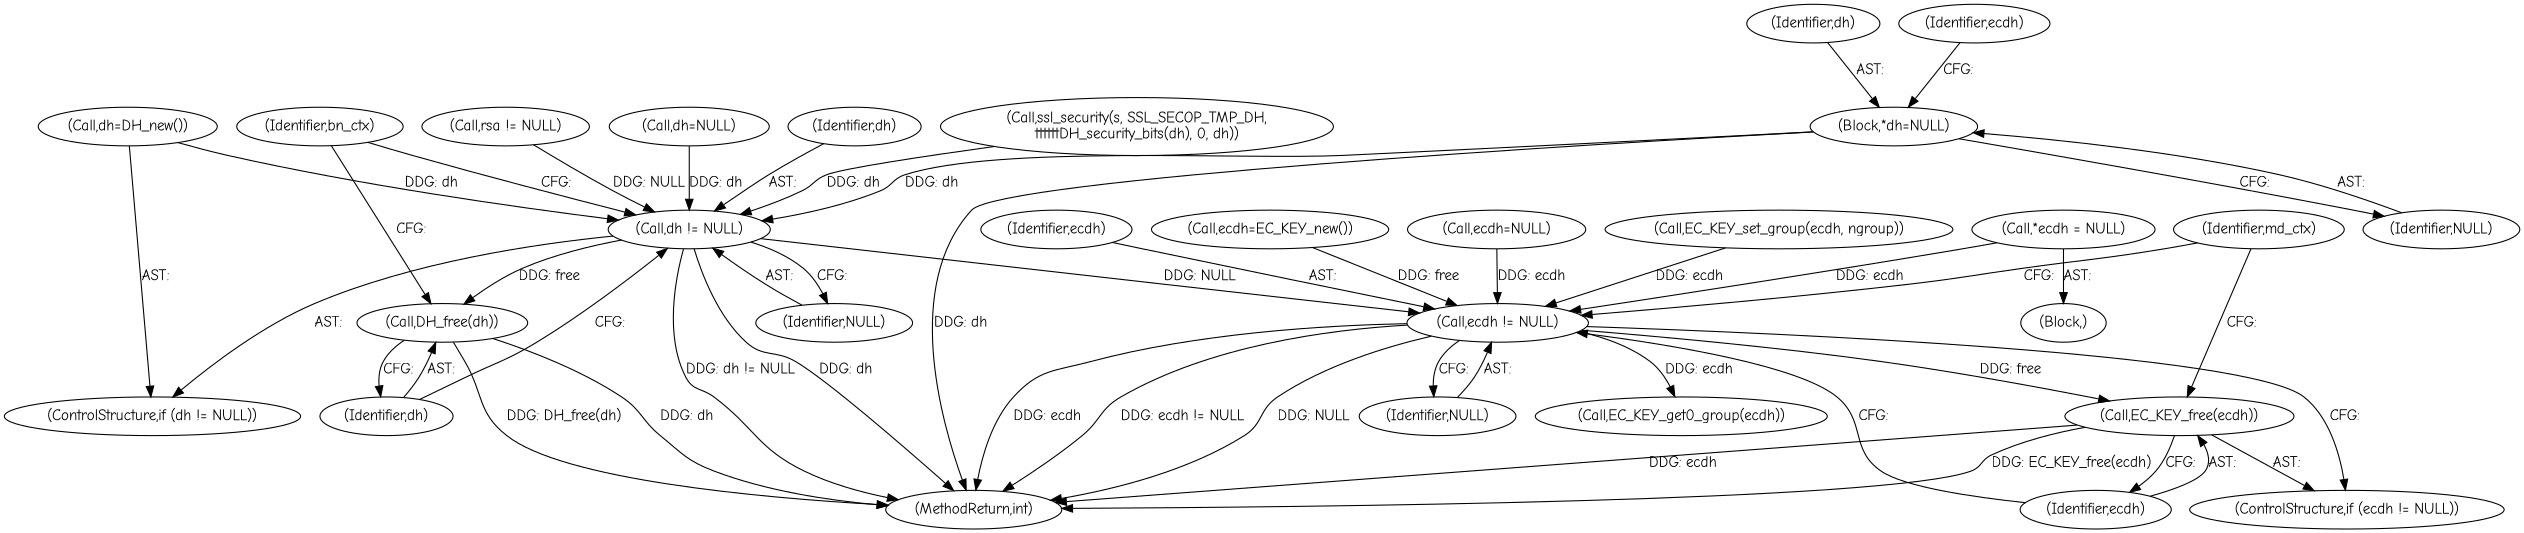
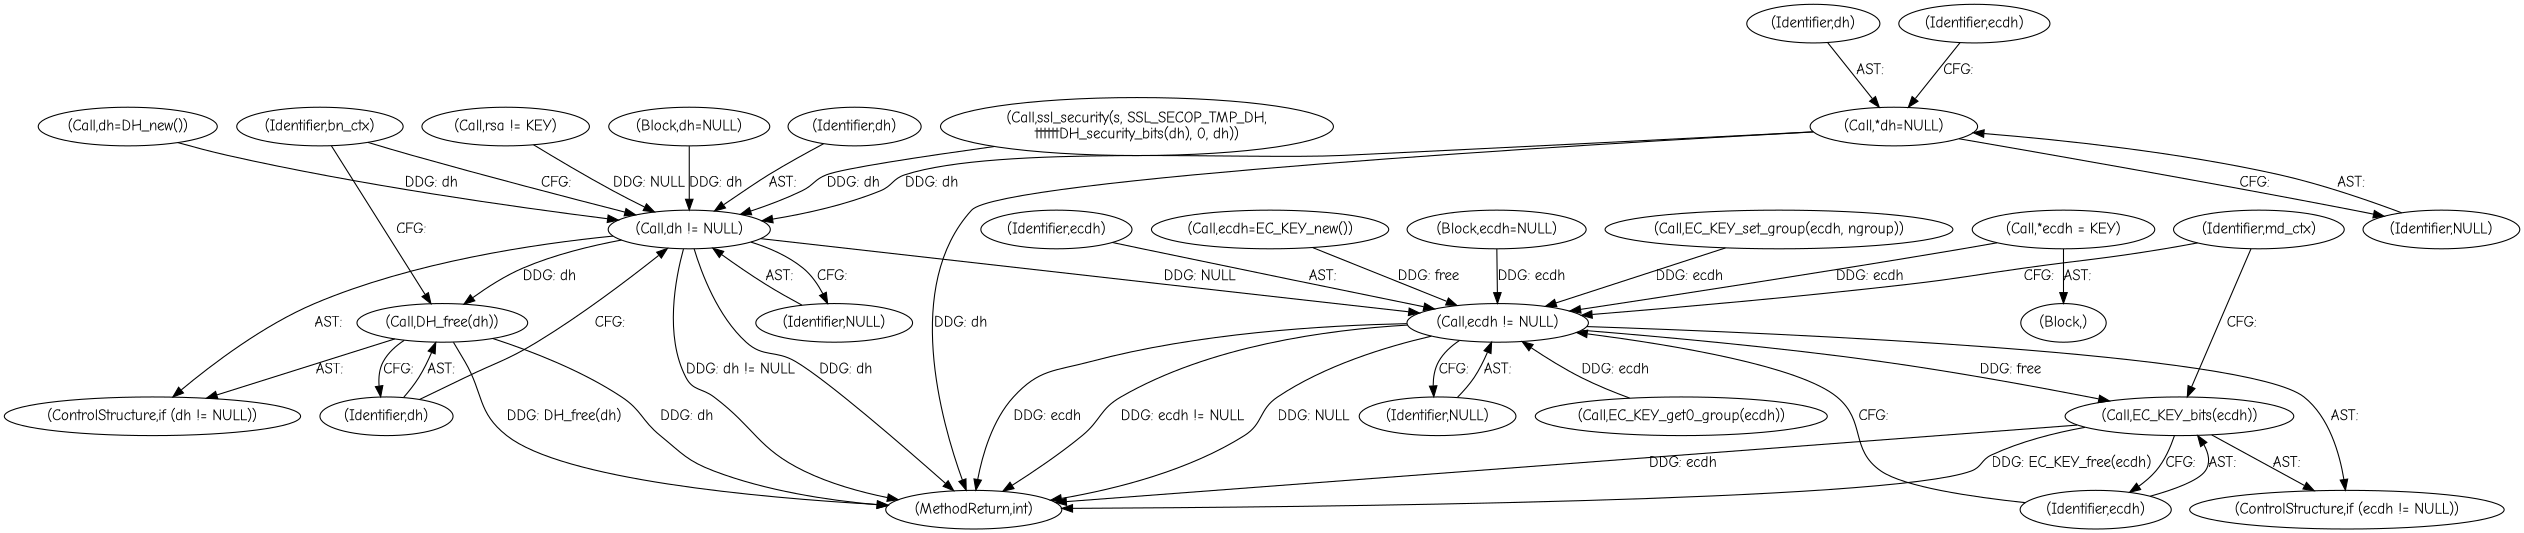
(506, 127) -> (506, 127)
(689, 127) -> (689, 127)
(1894, 127) -> (1894, 127)
(1497, 229) -> (1497, 229)
(2063, 229) -> (2063, 229)
(140, 266) -> (306, 367)
(550, 276) -> (550, 276)
(1631, 350) -> (1579, 376)
(2179, 416) -> (2179, 416)
(2347, 416) -> (2347, 416)
